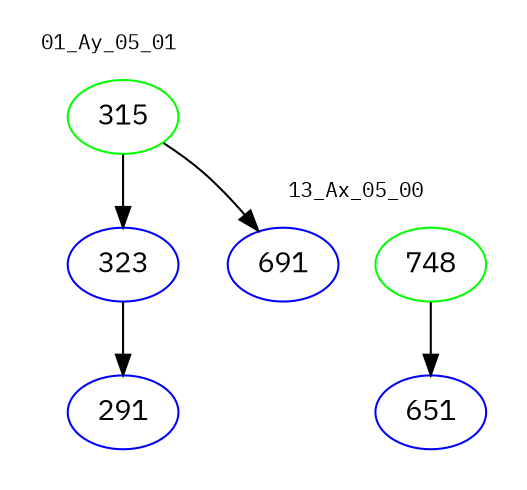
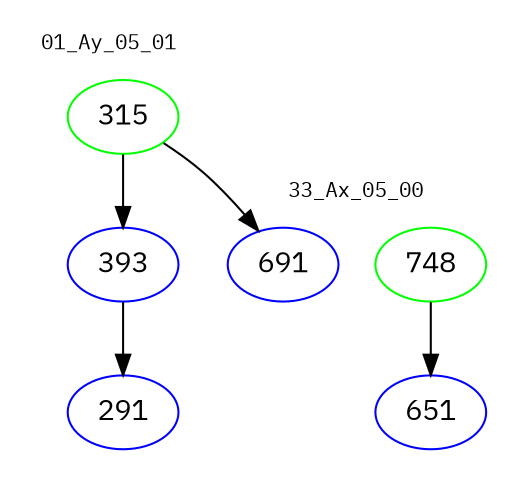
(357, 192) -> (357, 192)
(123, 265) -> (123, 265)
